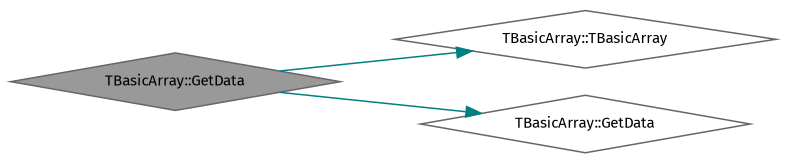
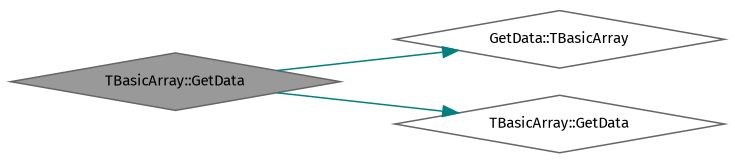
(585, 39) -> (560, 39)
